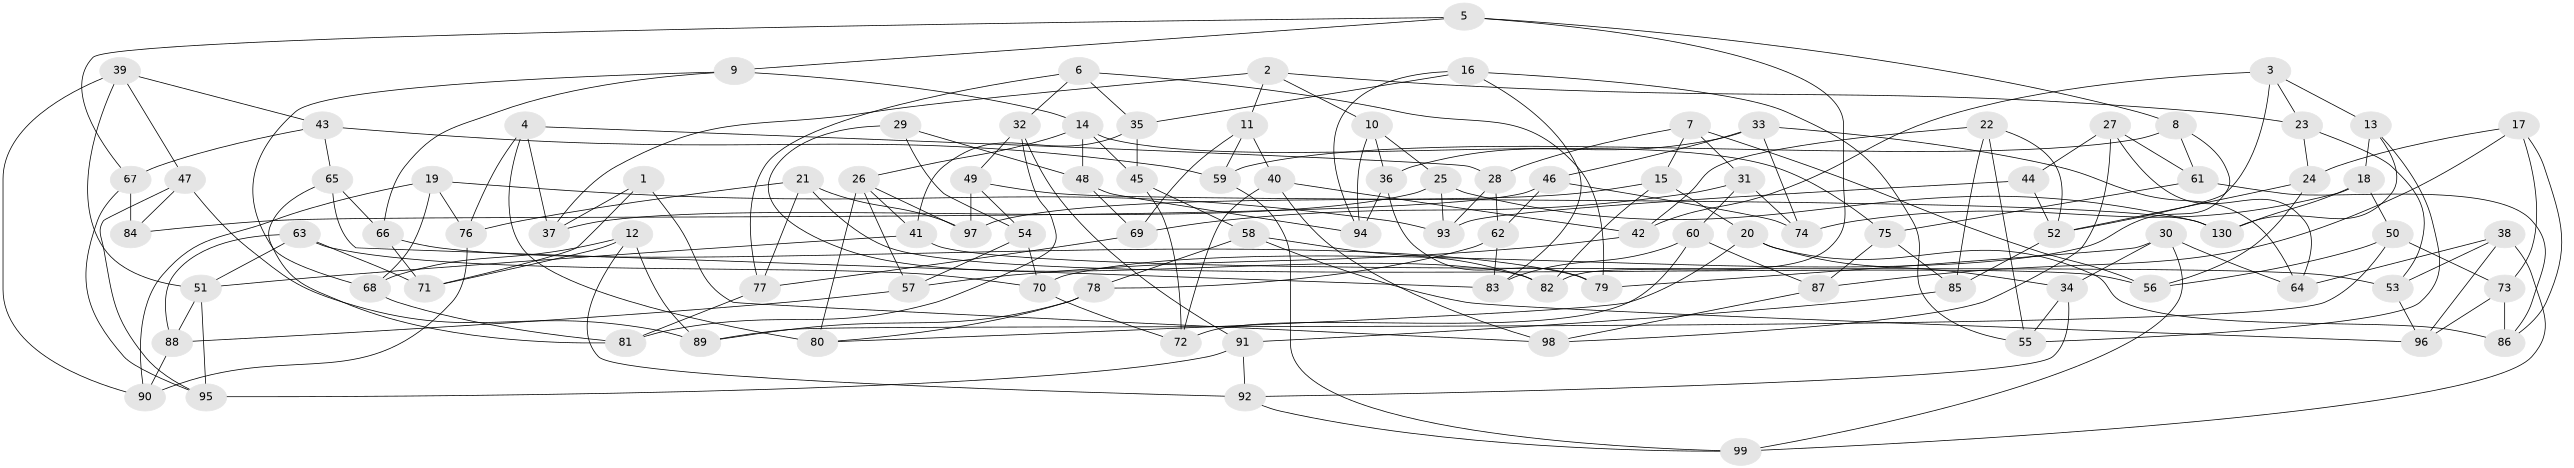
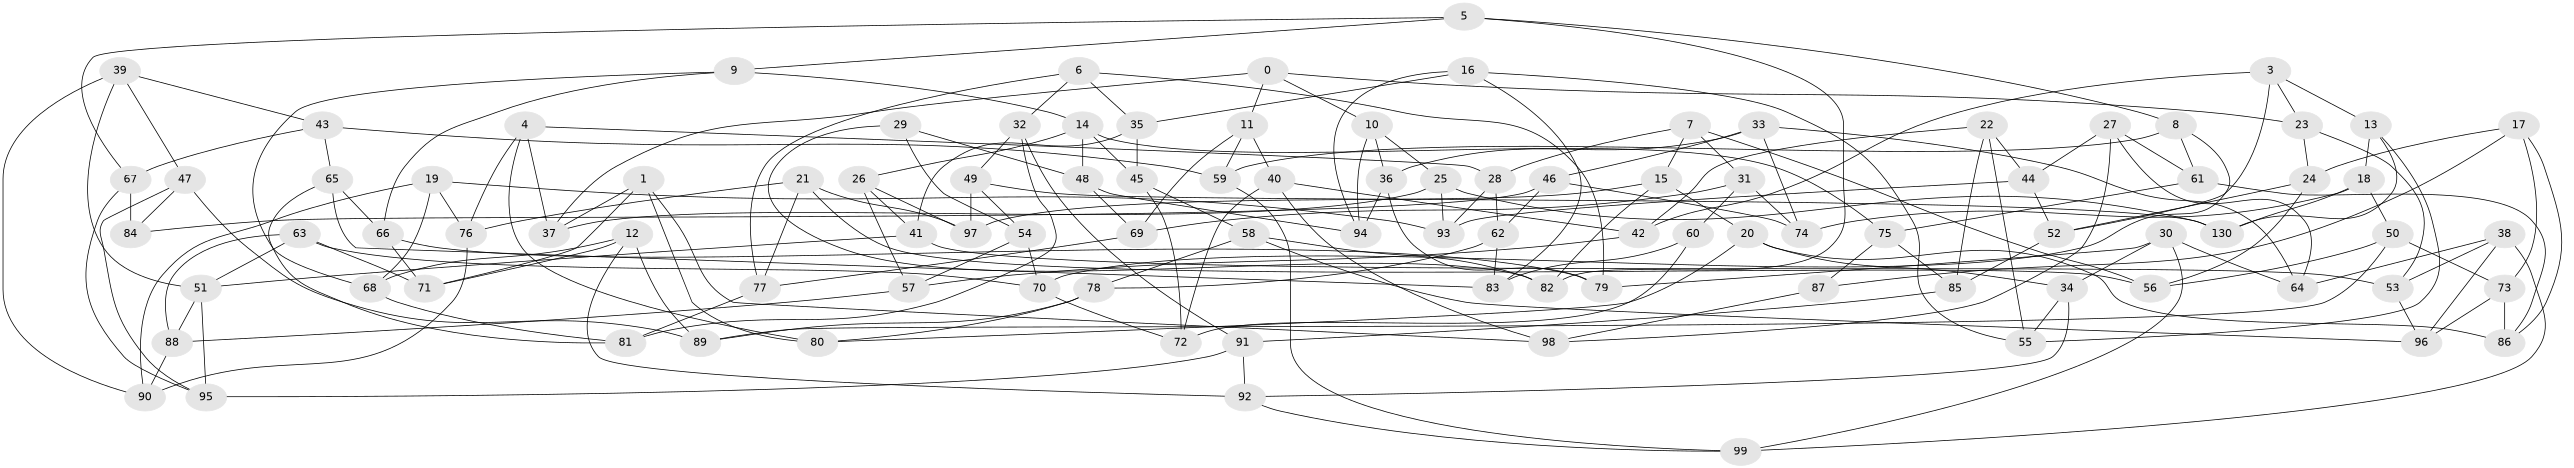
(1268, 71) -> (1268, 71)
(2051, 159) -> (2002, 145)
(1750, 261) -> none
(832, 285) -> (691, 301)
